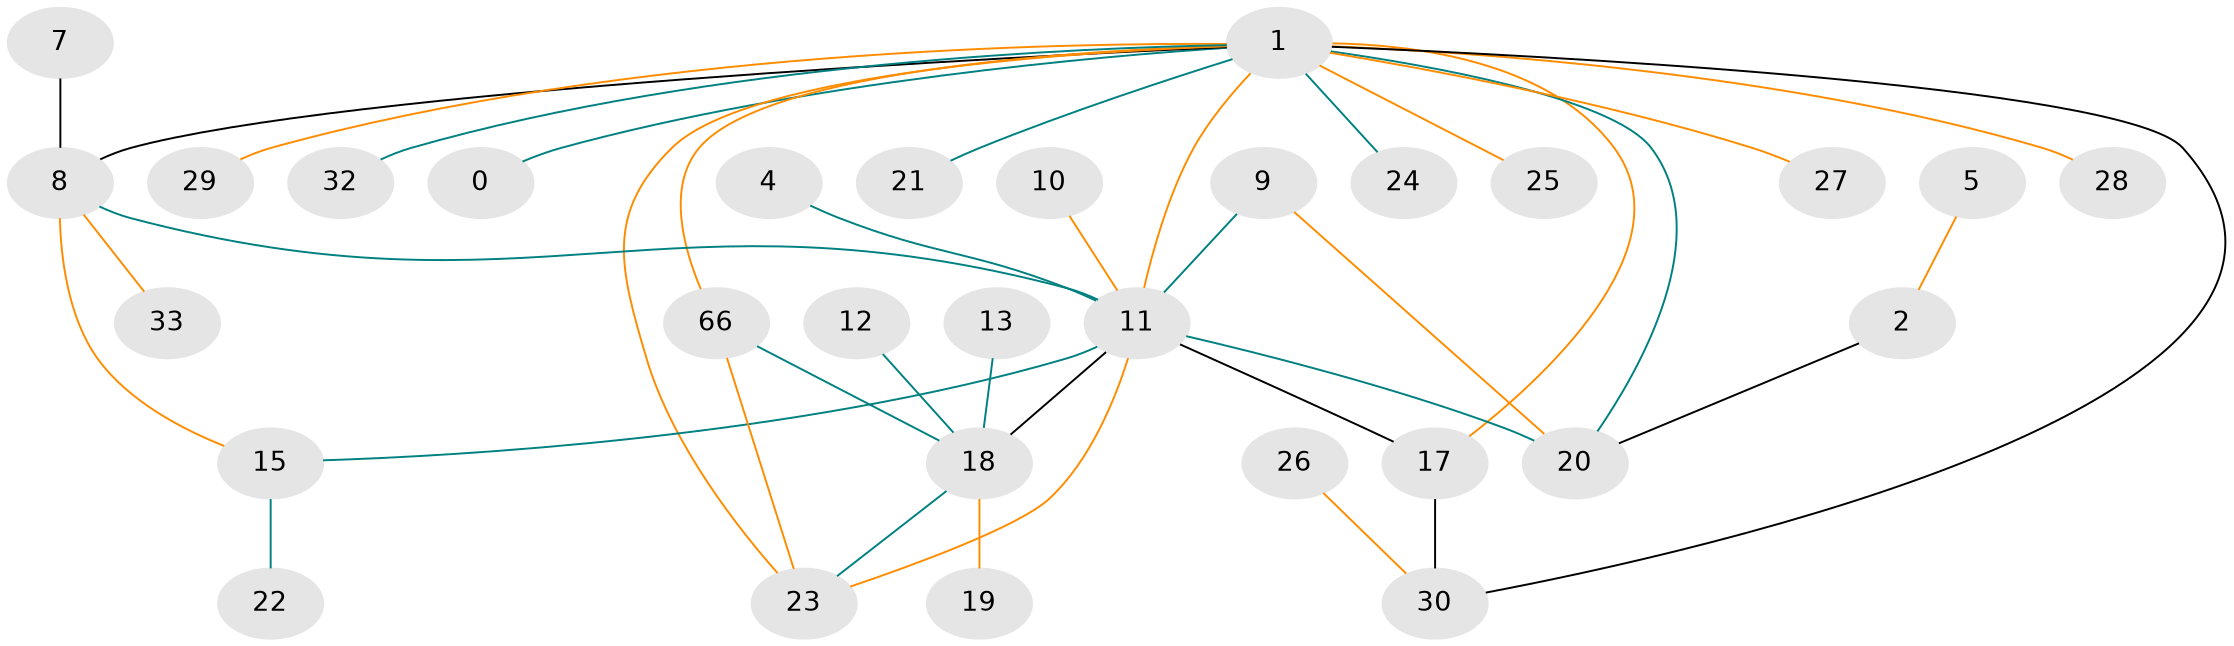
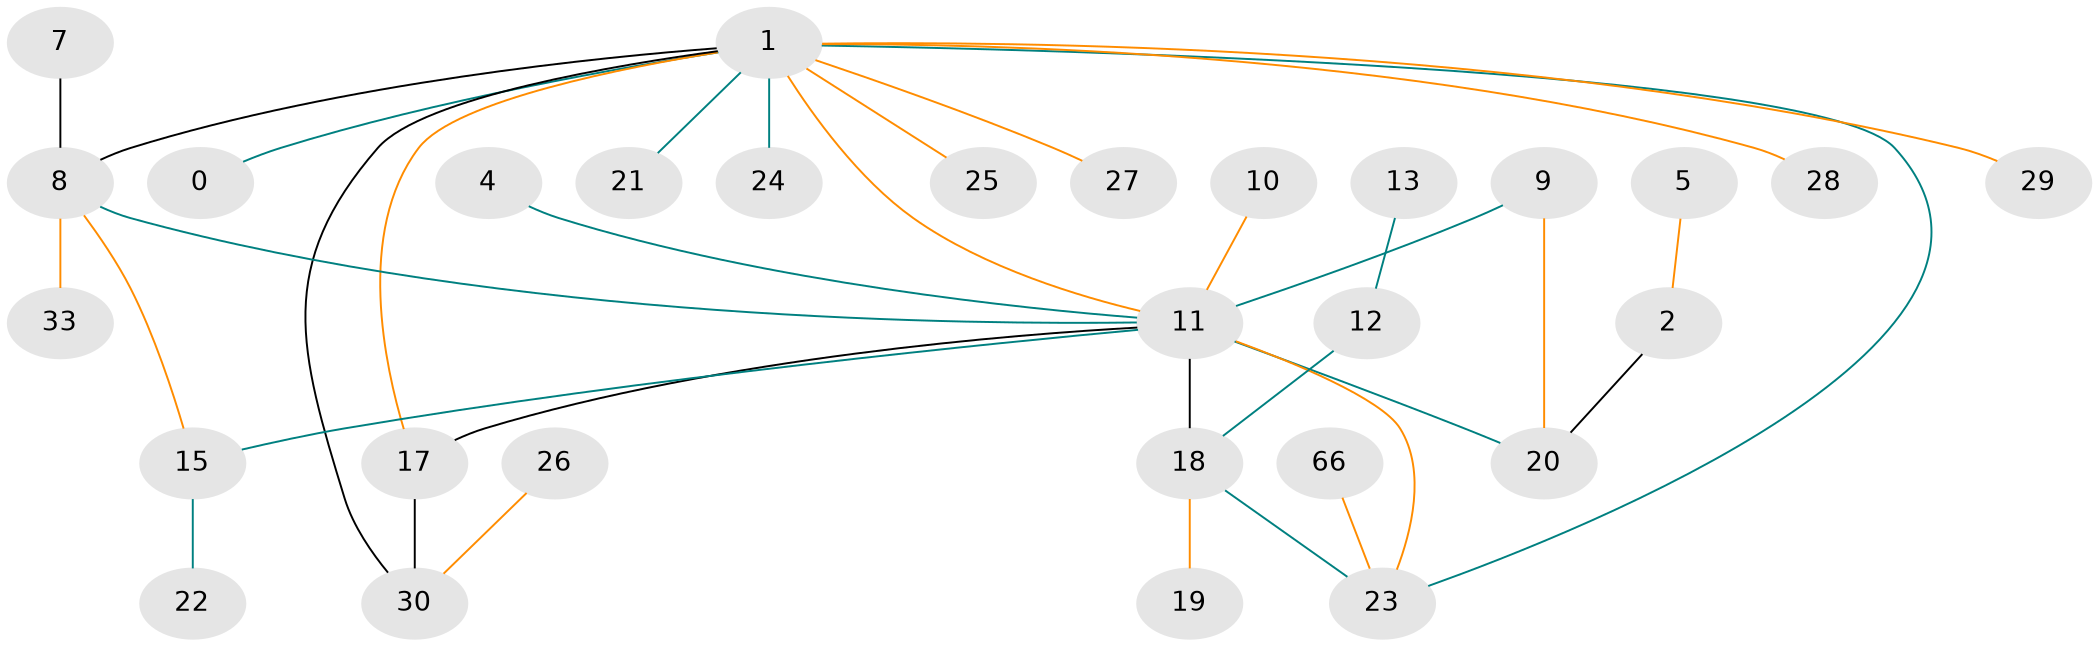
(719, 133) -> none
(1639, 137) -> none
(688, 138) -> (1897, 153)
(341, 183) -> none
(848, 393) -> none
(988, 393) -> (1382, 267)
